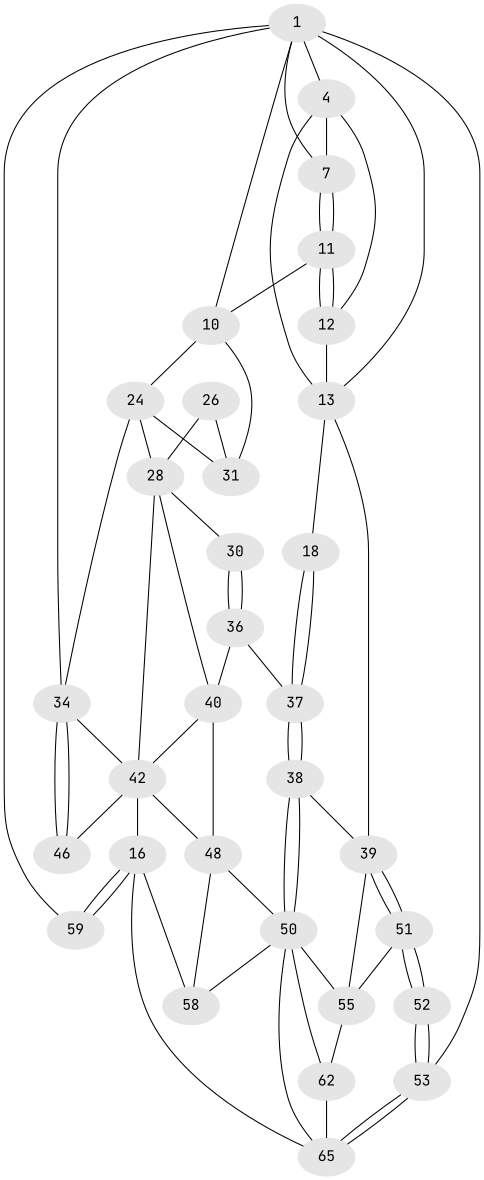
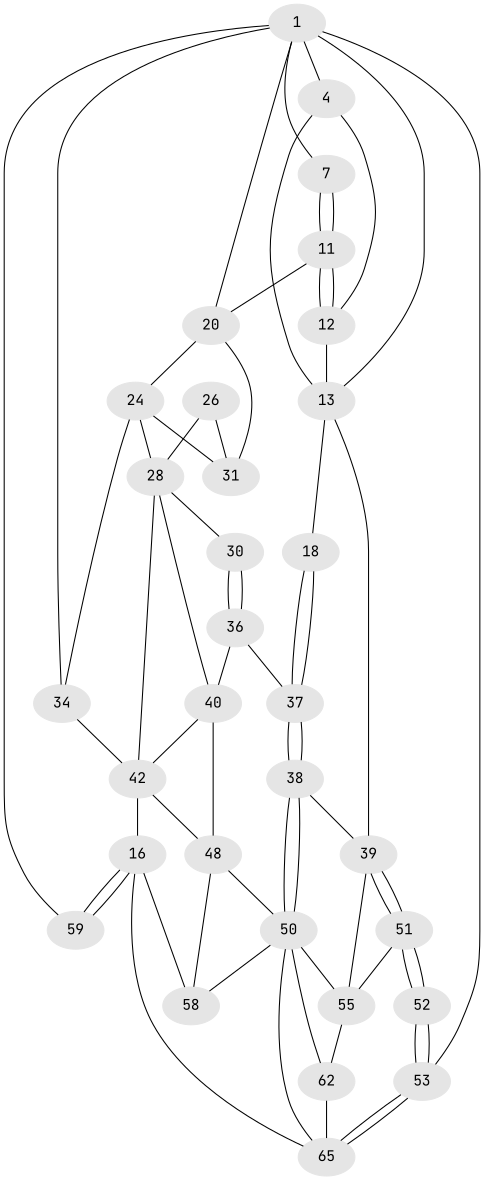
(327, 137) -> none
(211, 325) -> (211, 325)
(62, 855) -> none
